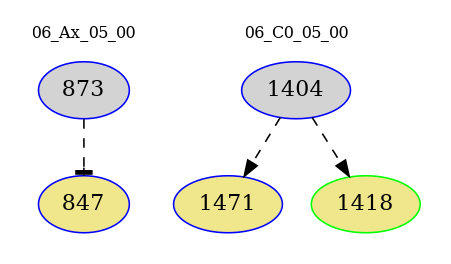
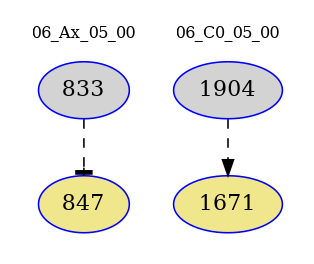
(84, 90) -> (84, 90)
(296, 90) -> (228, 90)
(228, 204) -> (228, 204)
(366, 204) -> none
